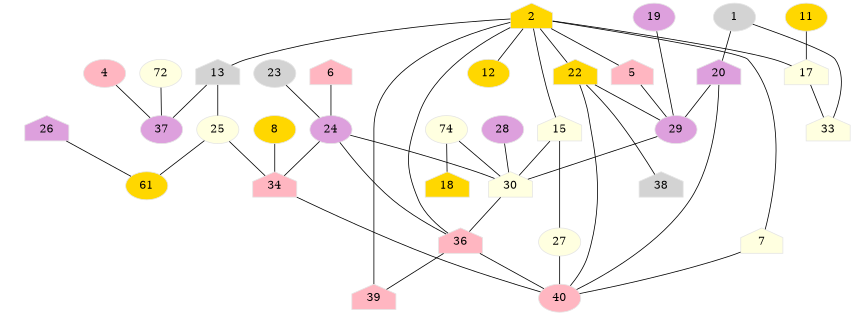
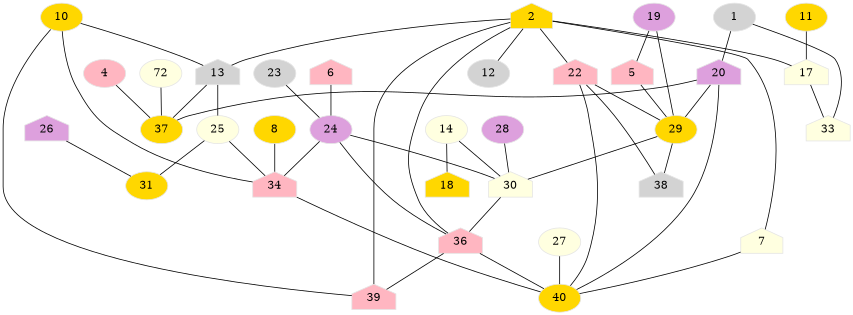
none -> (62, 17)
(585, 47) -> (643, 46)
(489, 73) -> (489, 73)
(575, 73) -> (575, 73)
none -> (436, 94)
(162, 130) -> (162, 130)
(446, 130) -> (446, 130)
(560, 130) -> none
(676, 130) -> (676, 130)
none -> (668, 158)
(147, 186) -> (147, 186)
(560, 298) -> (560, 298)
